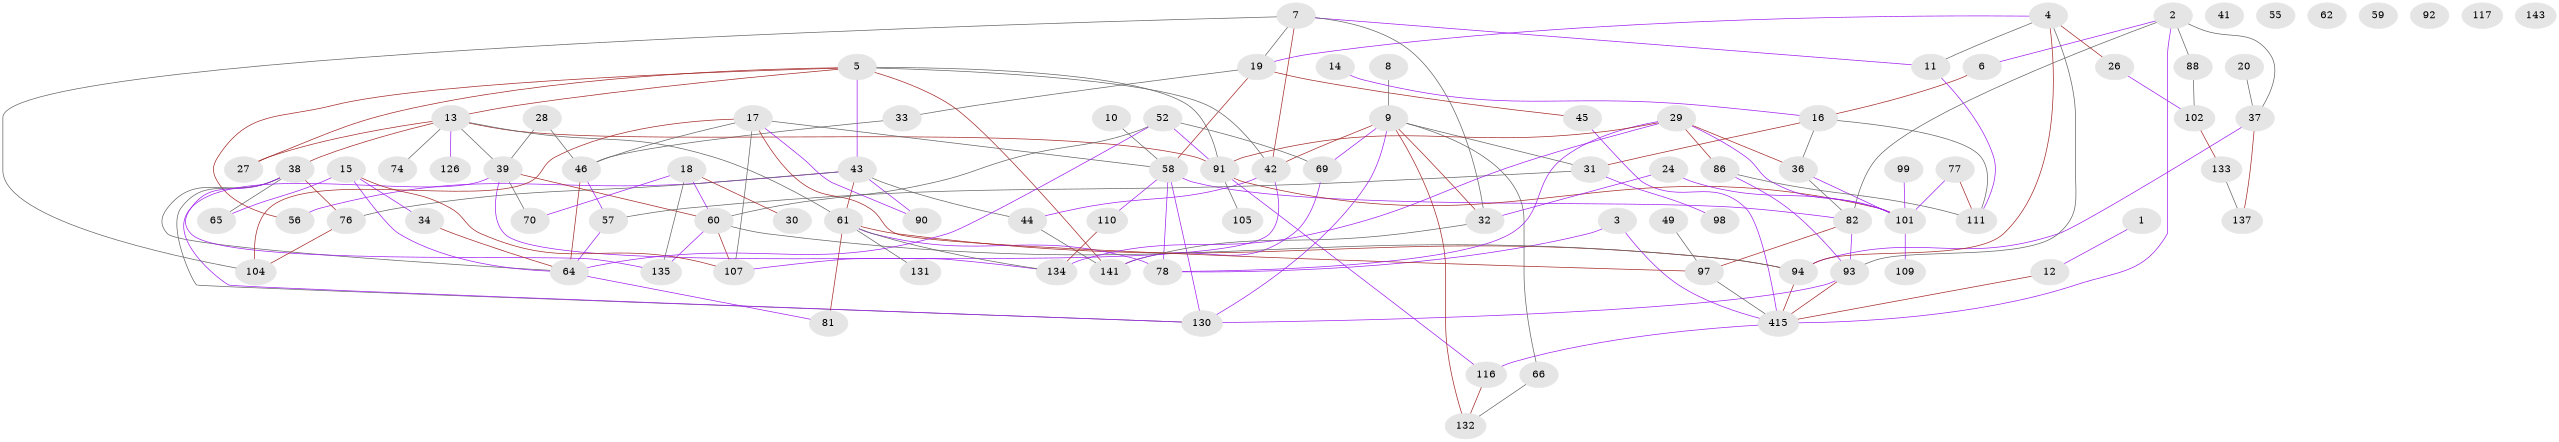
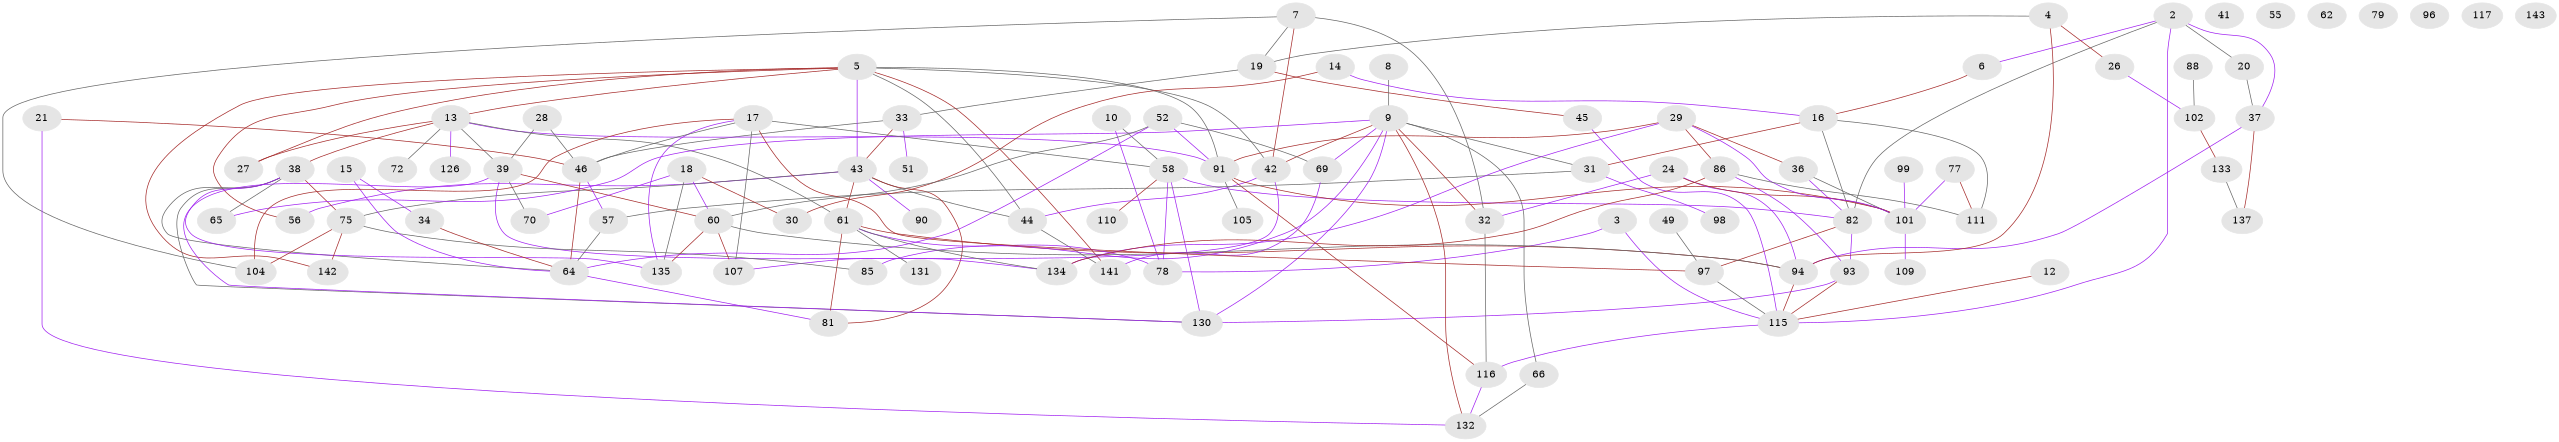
(2378, 16) -> (2378, 16)
(2430, 16) -> (2430, 16)
(1651, 24) -> (1651, 24)
(2183, 41) -> (2209, 41)
(2258, 42) -> (2258, 42)
(1931, 67) -> none
none -> (1054, 117)
none -> (42, 118)
(1213, 118) -> none
none -> (952, 127)
(838, 137) -> (653, 137)
none -> (880, 144)
(1808, 144) -> (1835, 170)
(398, 170) -> (398, 170)
none -> (908, 170)
(829, 181) -> (656, 167)
(1836, 188) -> (1836, 188)
(1755, 194) -> (1786, 196)
(1138, 195) -> (1138, 195)
(1825, 195) -> (1825, 195)
(282, 196) -> (740, 145)
none -> (1756, 198)
(2070, 220) -> none
(346, 221) -> (346, 221)
(2142, 221) -> none
(1089, 240) -> (1472, 239)
(1304, 240) -> (1486, 298)
(688, 246) -> (688, 246)
(589, 247) -> (589, 246)
(531, 249) -> none
(1433, 255) -> (1140, 205)
none -> (958, 266)
none -> (328, 272)
none -> (868, 272)
(1353, 272) -> (1353, 272)
(1778, 323) -> (1778, 323)
(1476, 400) -> (1476, 400)
